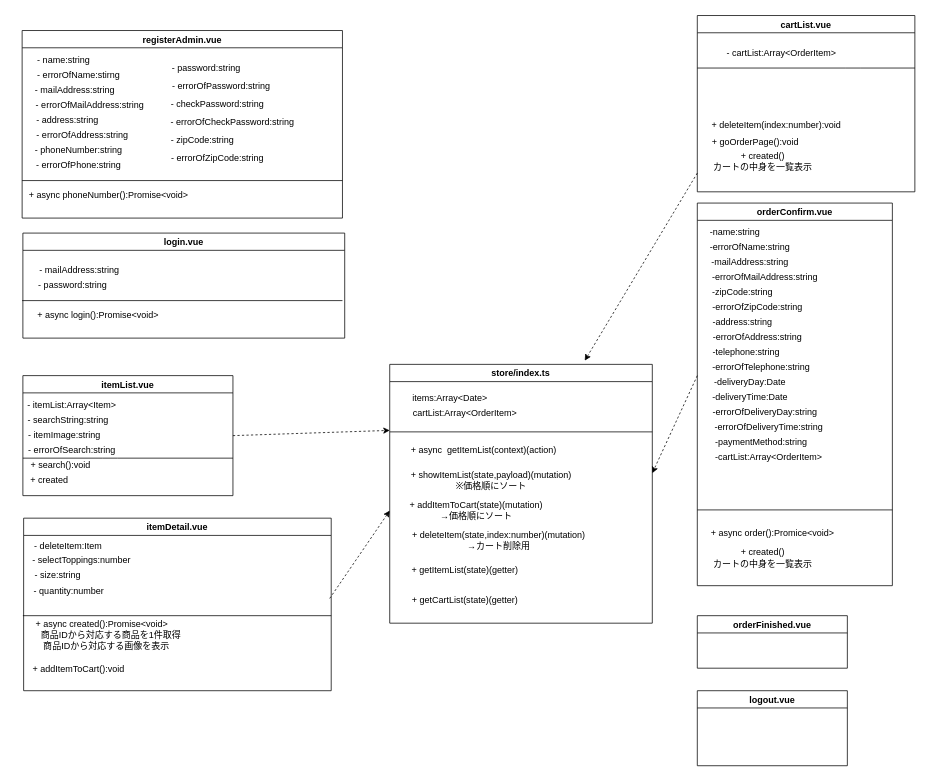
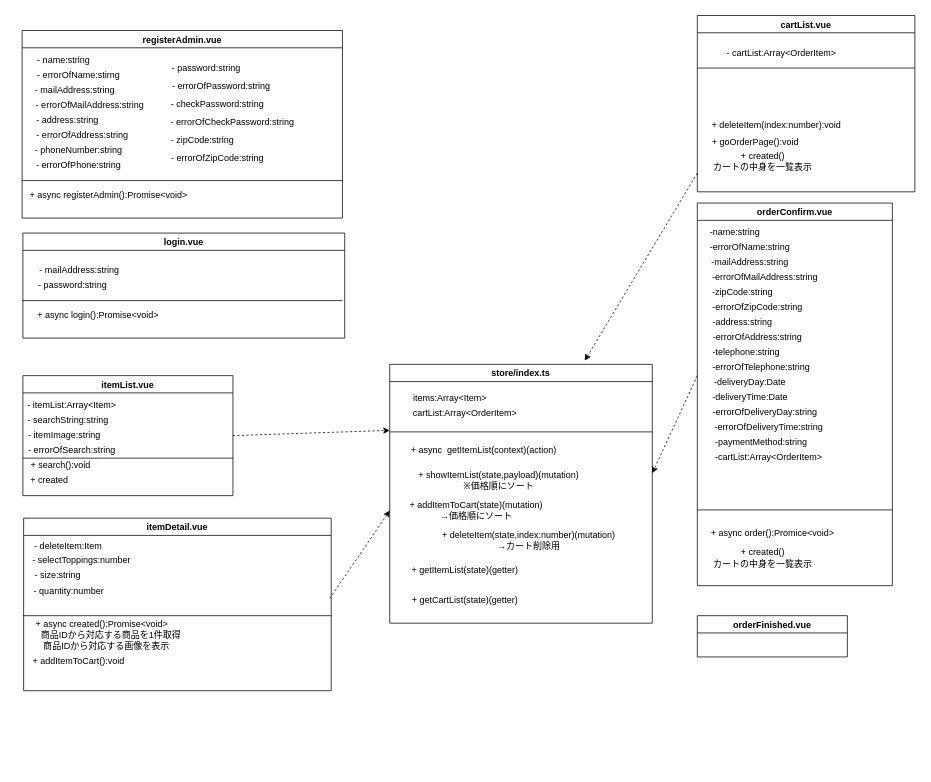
(109, 195) -> (109, 195)
(450, 398) -> (450, 398)
(491, 480) -> (498, 480)
(498, 540) -> (528, 540)
(772, 642) -> (772, 636)
(78, 669) -> (78, 661)
(772, 728) -> none
